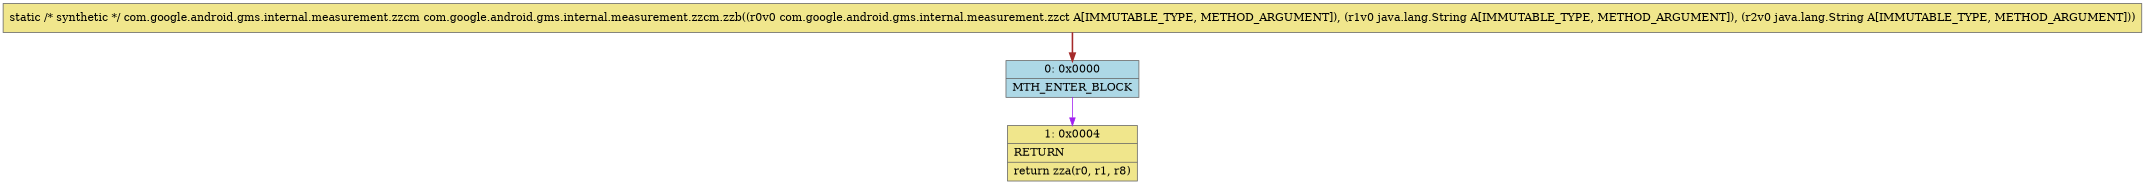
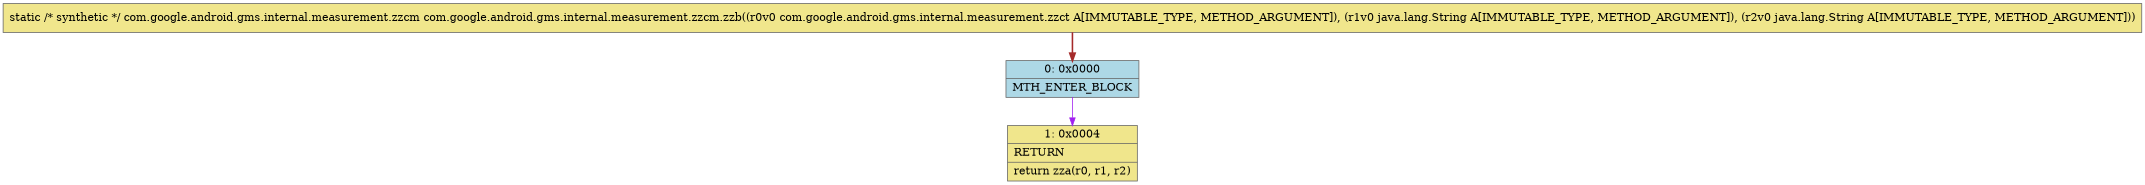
(1072, 171) -> (1072, 171)
